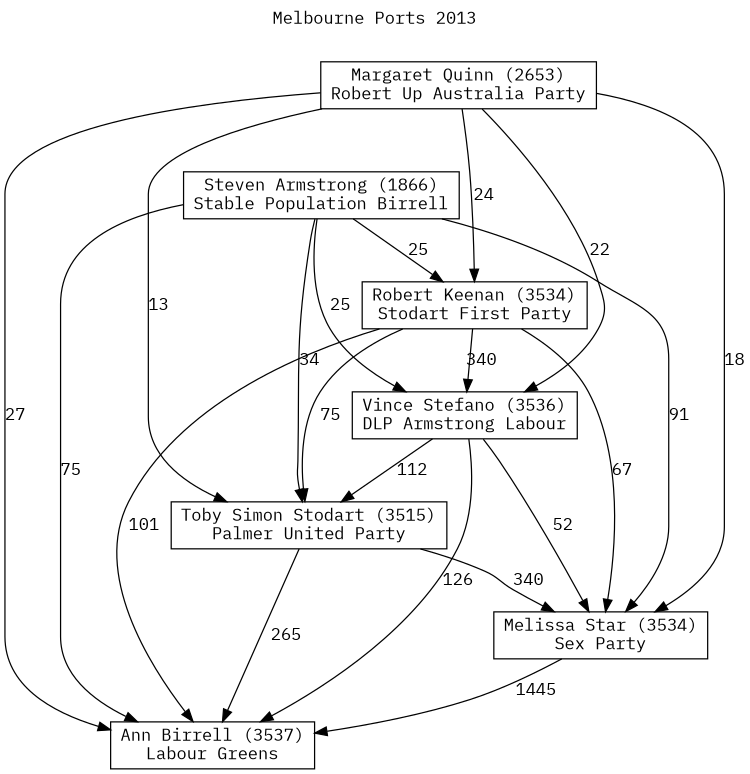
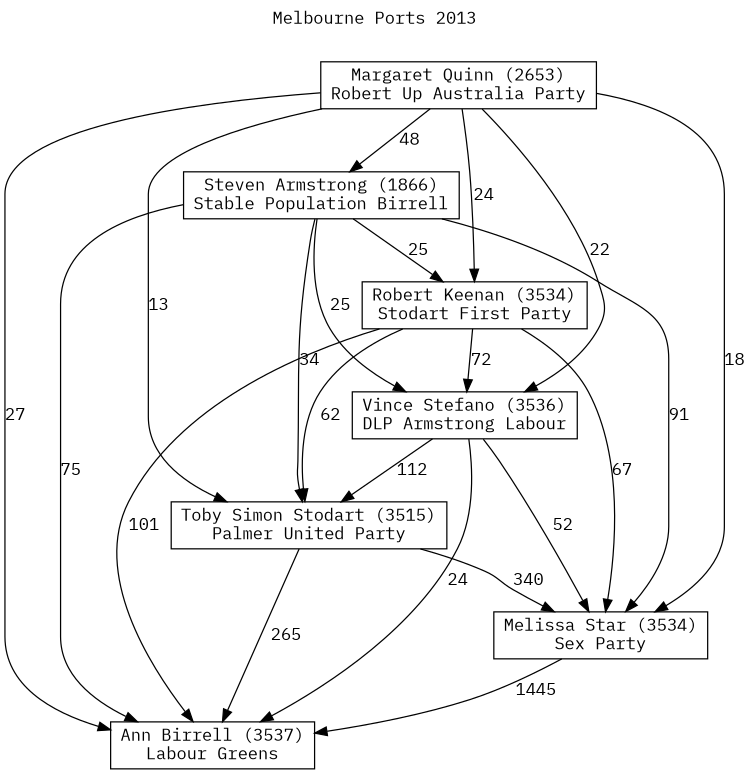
none -> (395, 136)
(481, 360) -> (481, 360)
(331, 415) -> (331, 415)
(458, 580) -> (458, 580)
